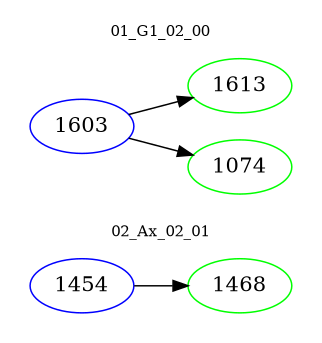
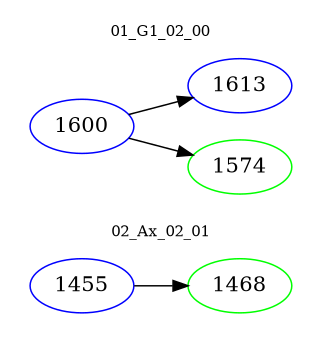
(240, 86) -> (240, 86)
(82, 126) -> (82, 126)
(240, 167) -> (240, 167)
(82, 286) -> (82, 286)
